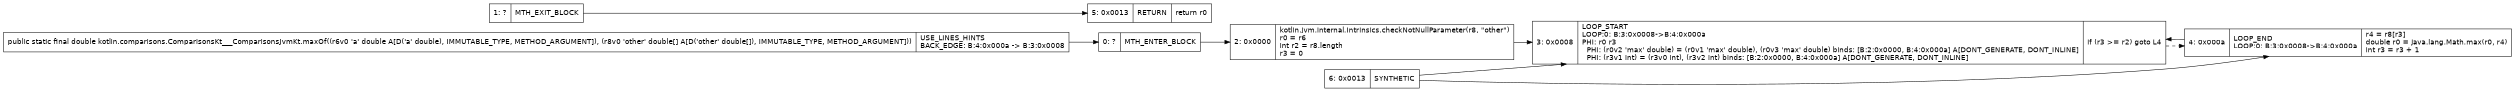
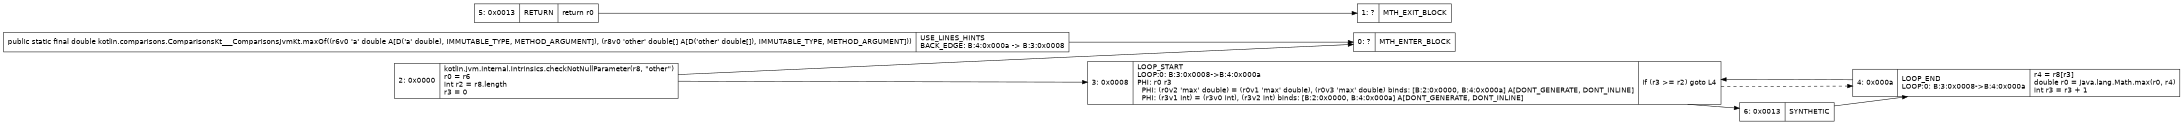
(833, 13) -> (975, 13)
(1213, 42) -> (1013, 60)
(1490, 70) -> (1711, 106)
